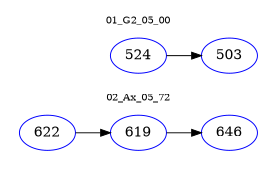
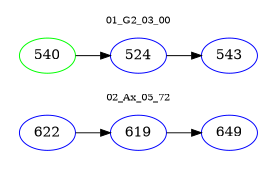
(138, 21) -> (138, 21)
none -> (47, 56)
(229, 56) -> (229, 56)
(229, 133) -> (229, 133)
